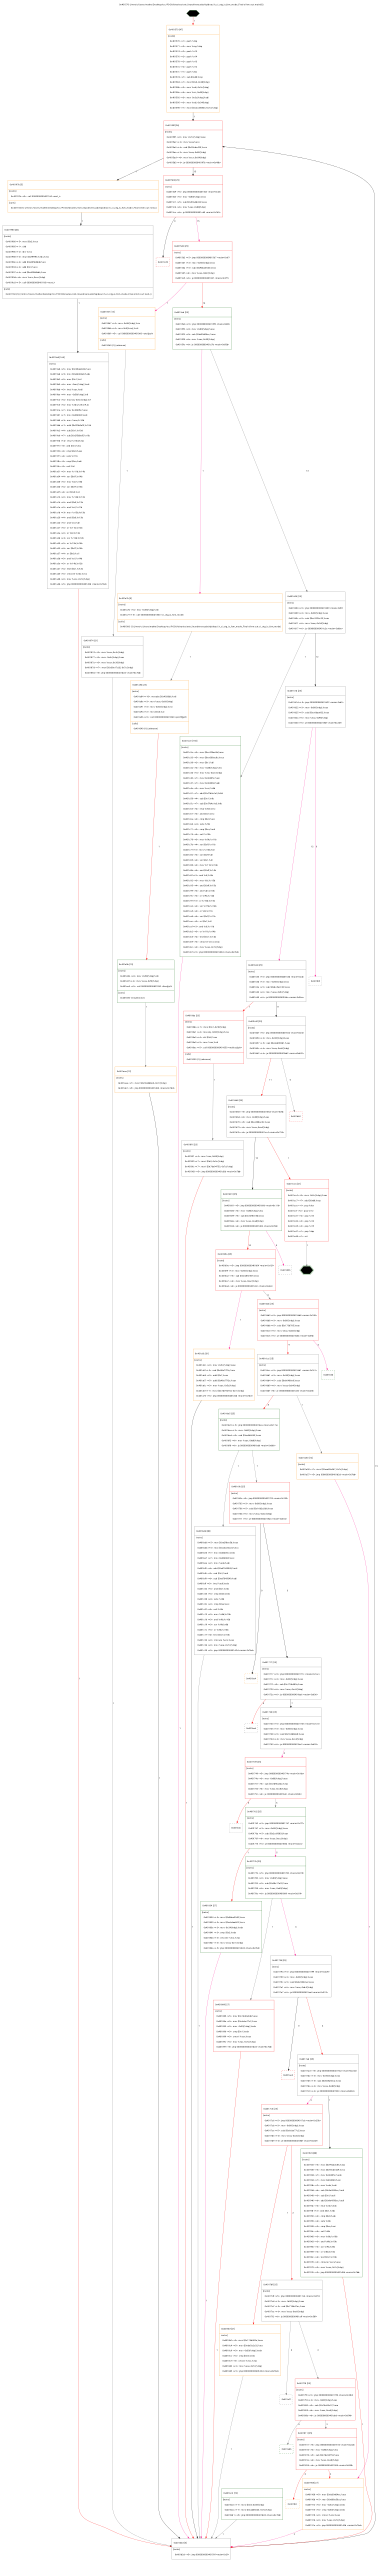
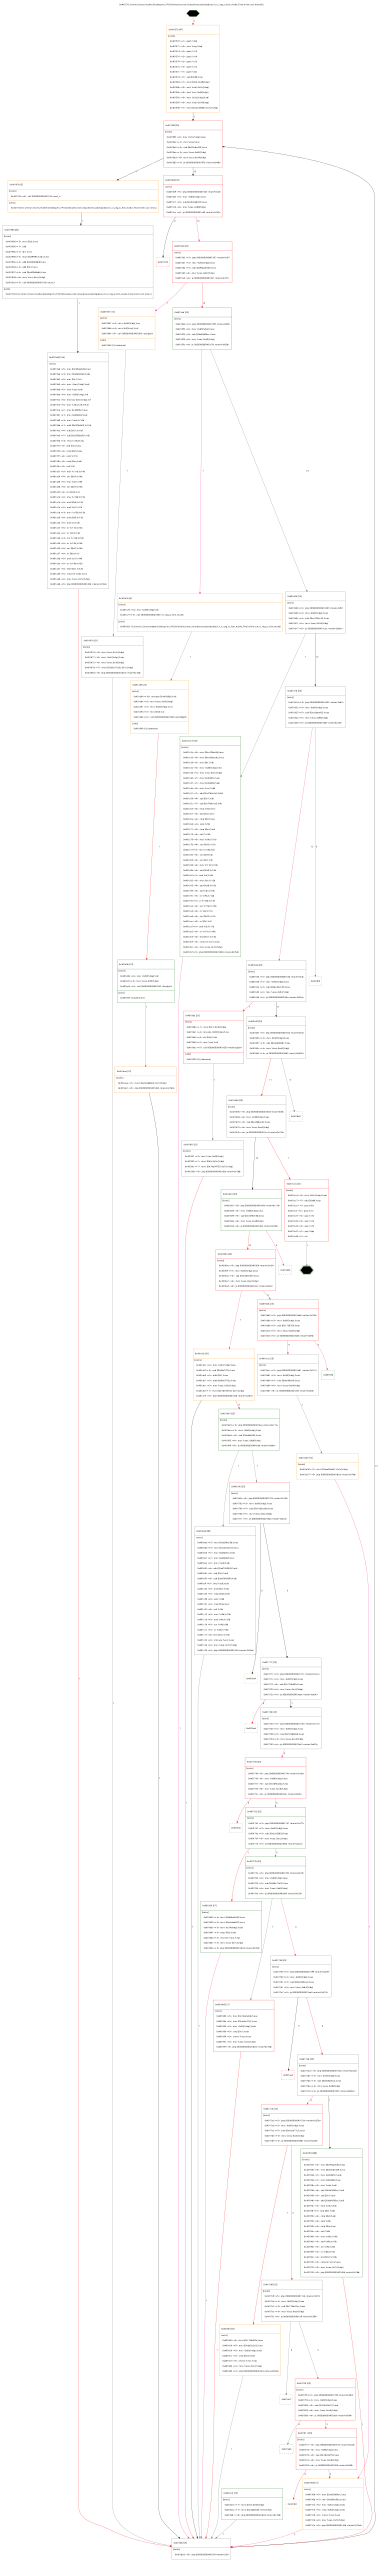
(269, 1401) -> (237, 1404)
